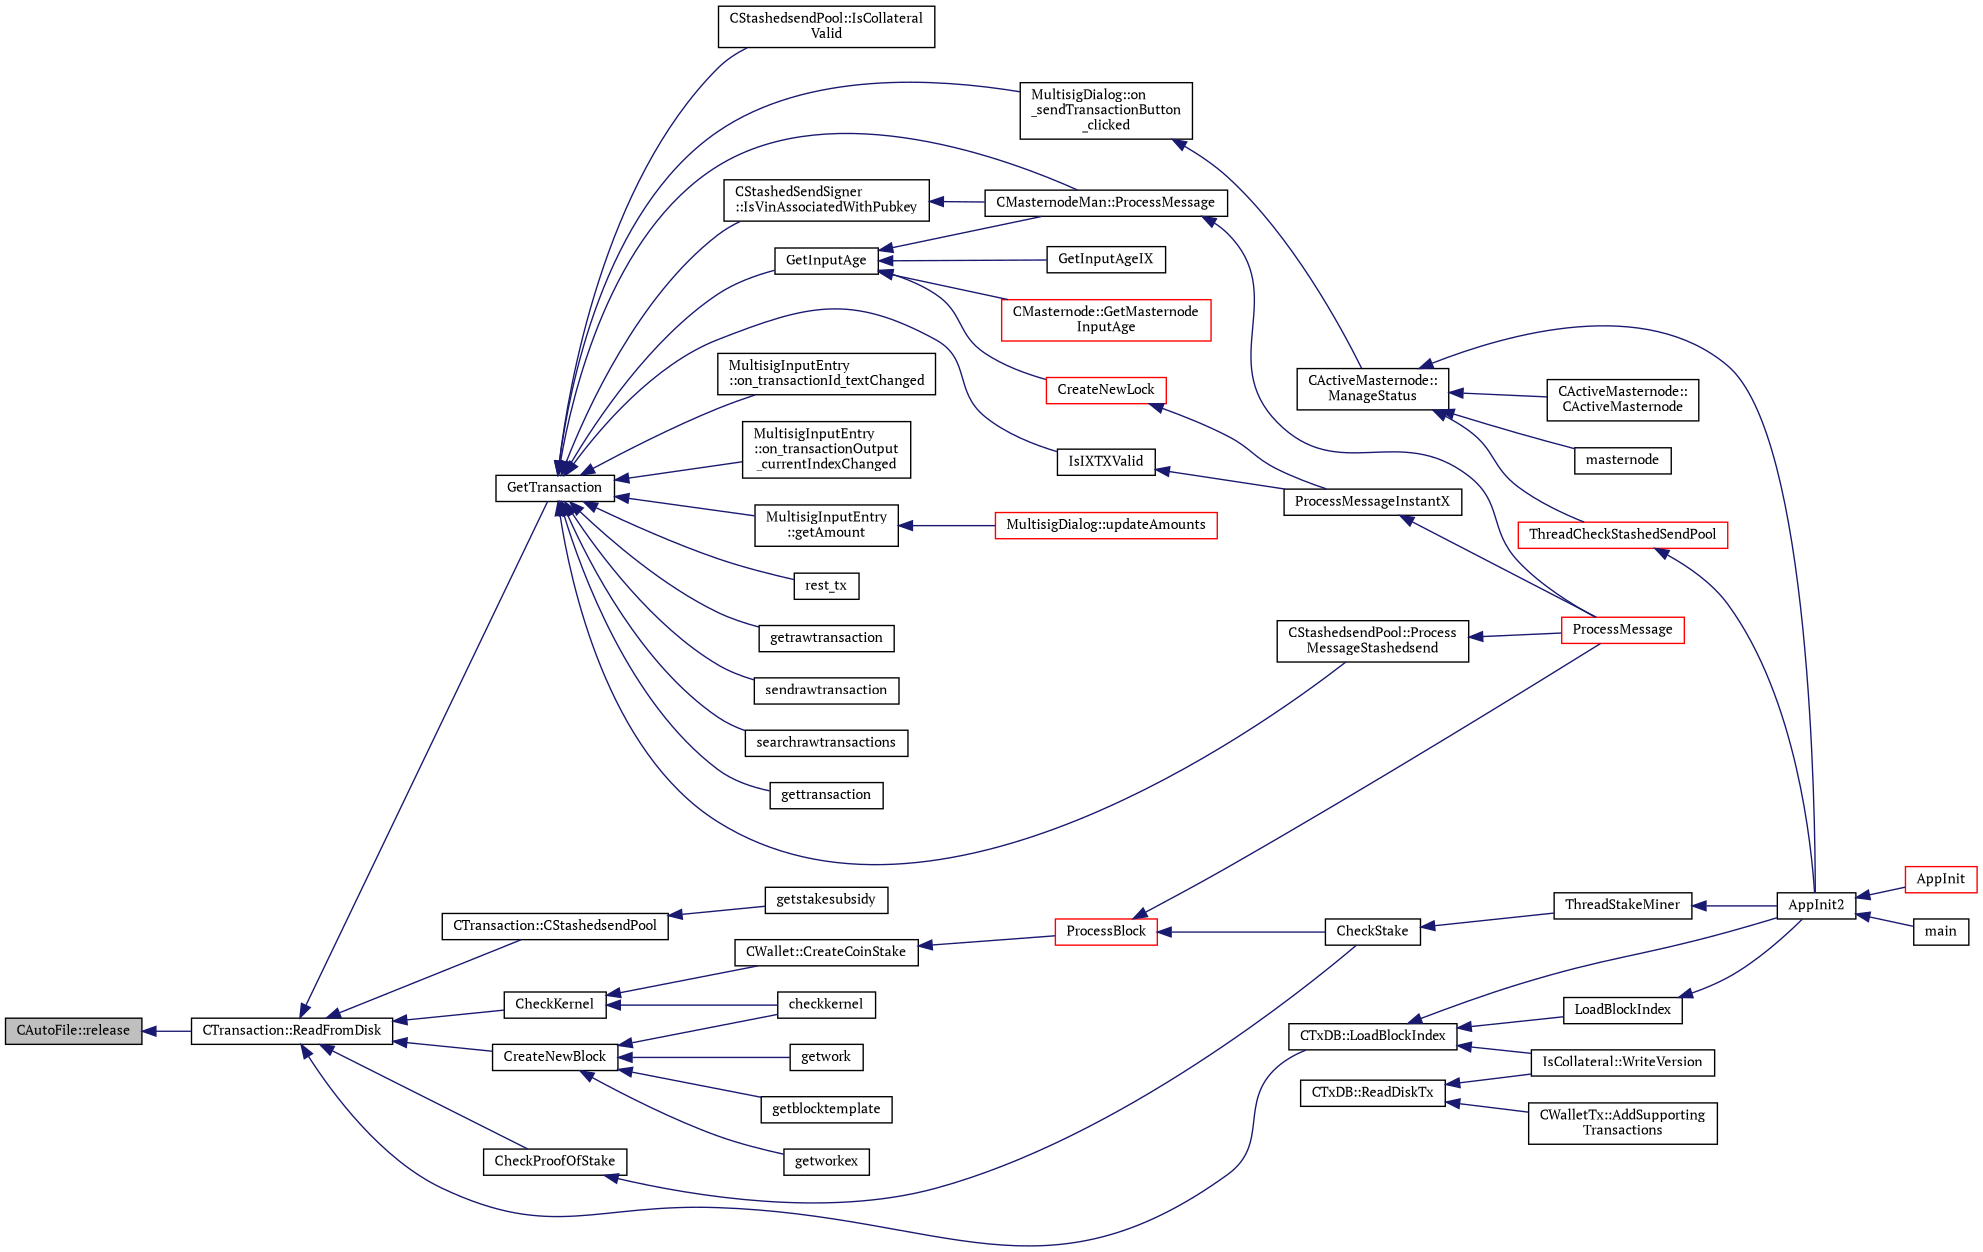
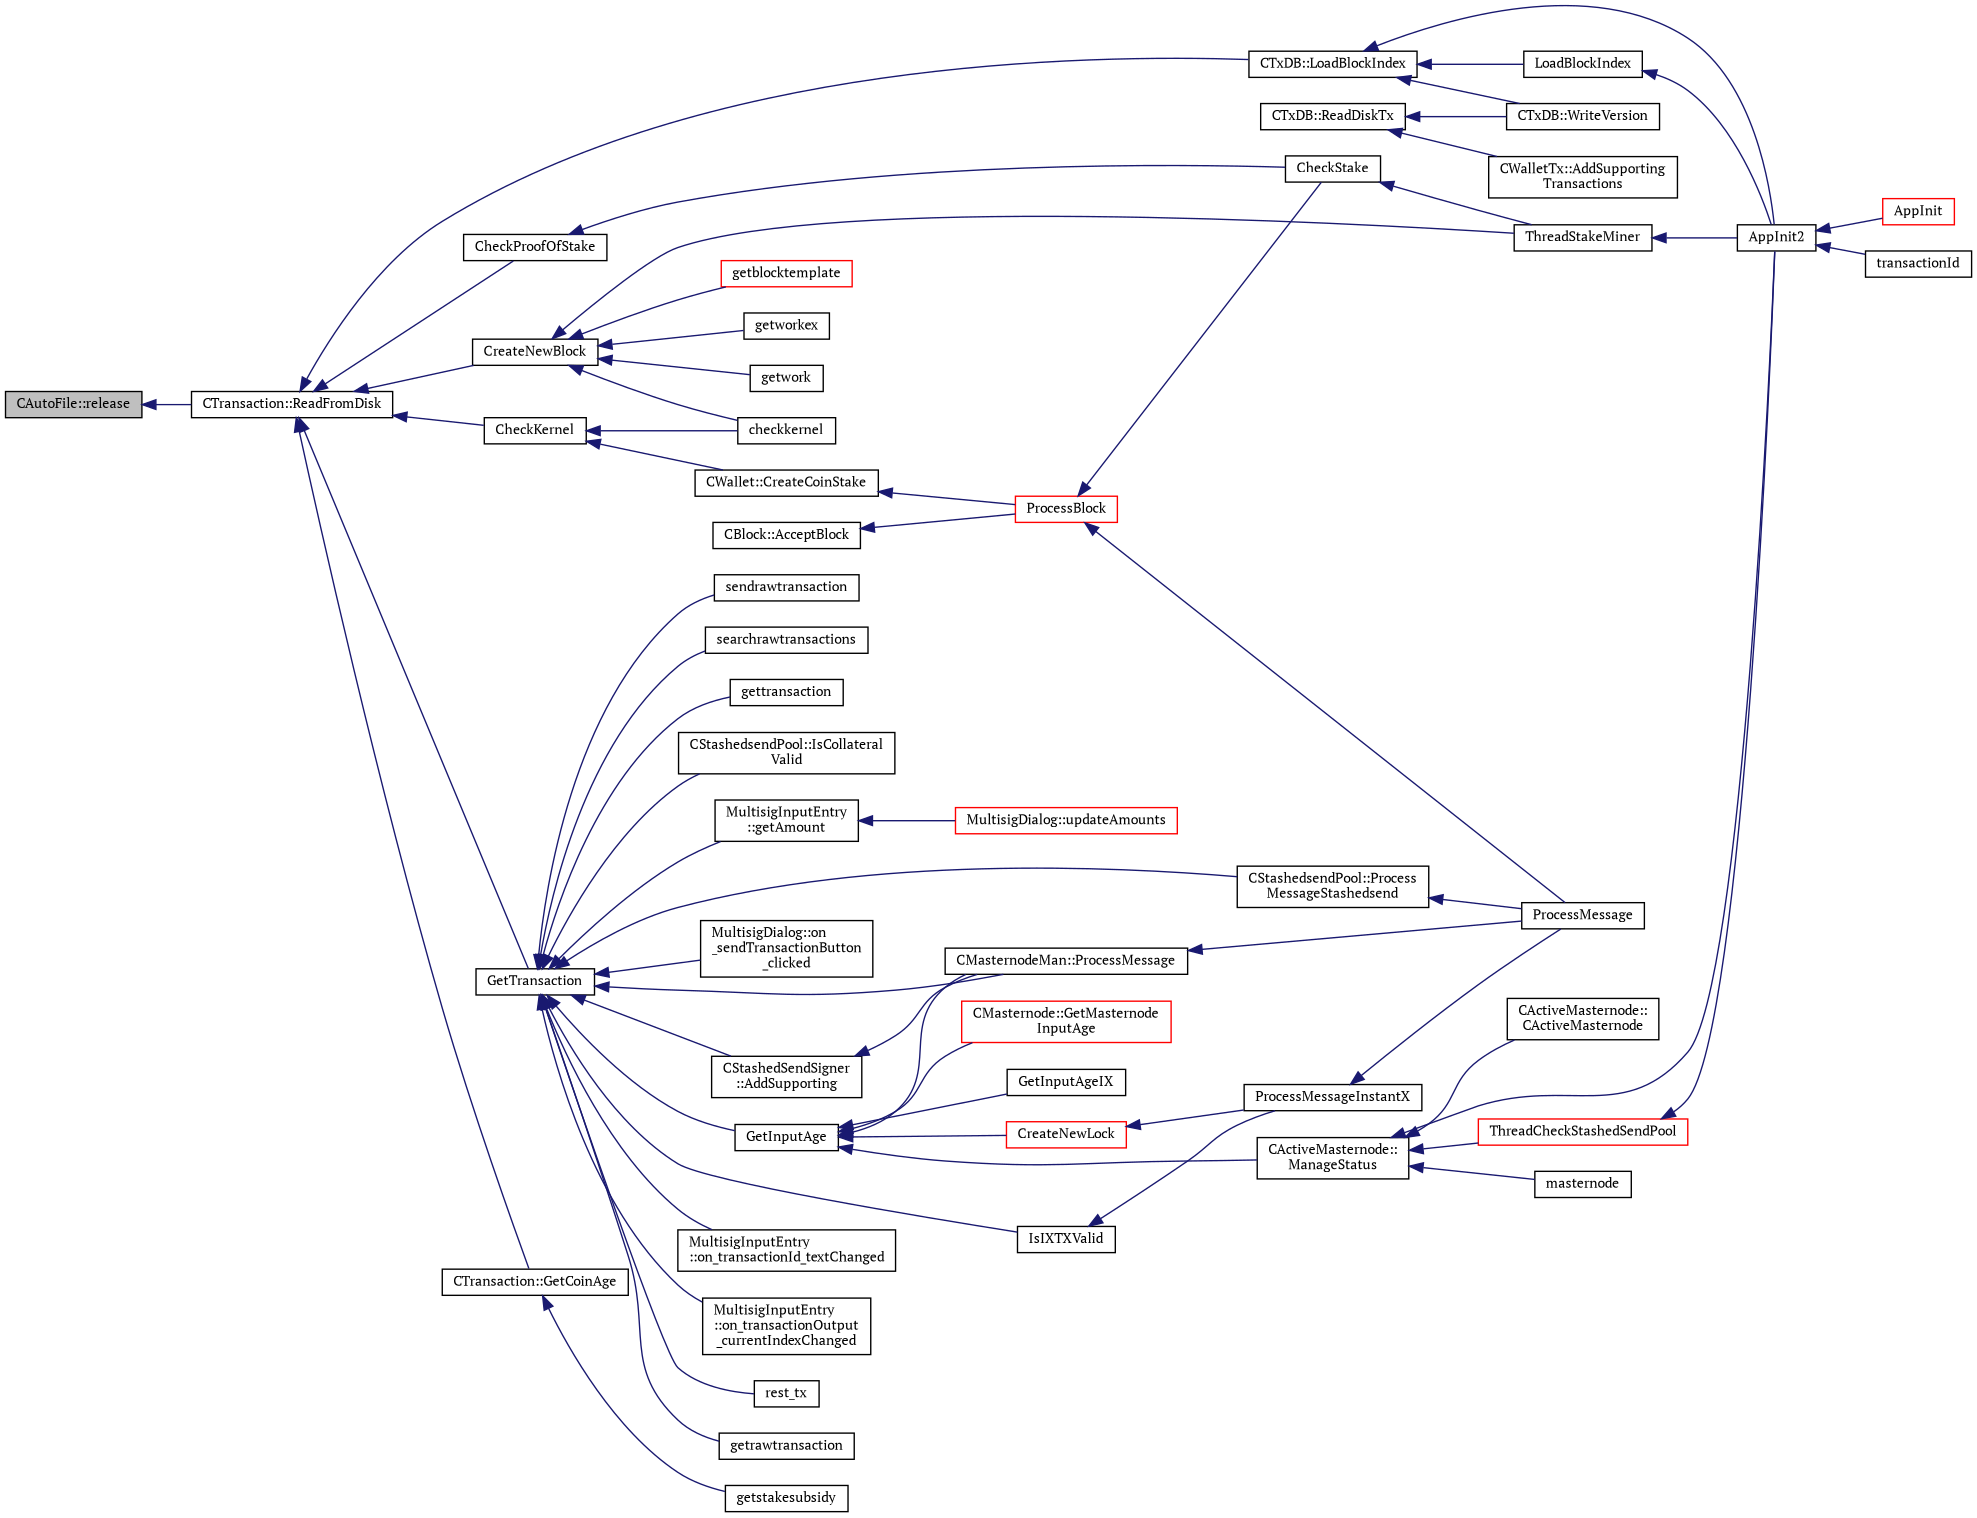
(827, 200) -> (787, 1077)
none -> (1024, 217)
(1287, 245) -> (1054, 1165)
none -> (787, 536)
(1623, 630) -> (1583, 916)
(555, 927) -> (535, 1282)
(1941, 932) -> (1919, 264)
(1623, 1063) -> (1583, 117)
(827, 1110) -> (787, 274)
